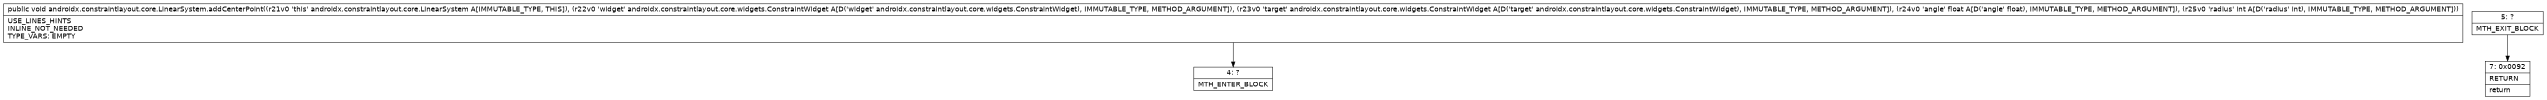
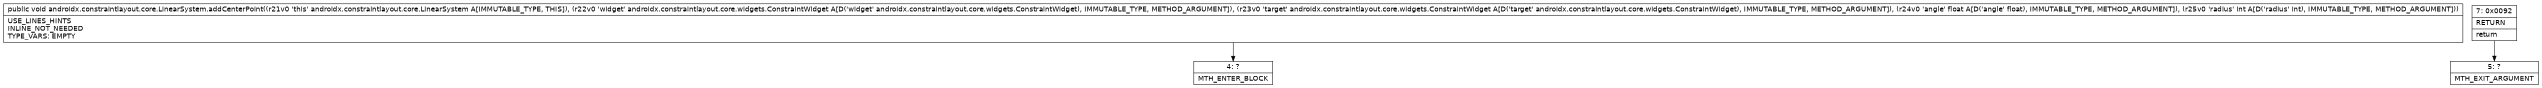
(2508, 29) -> (2494, 79)
(2508, 45) -> (2494, 48)
